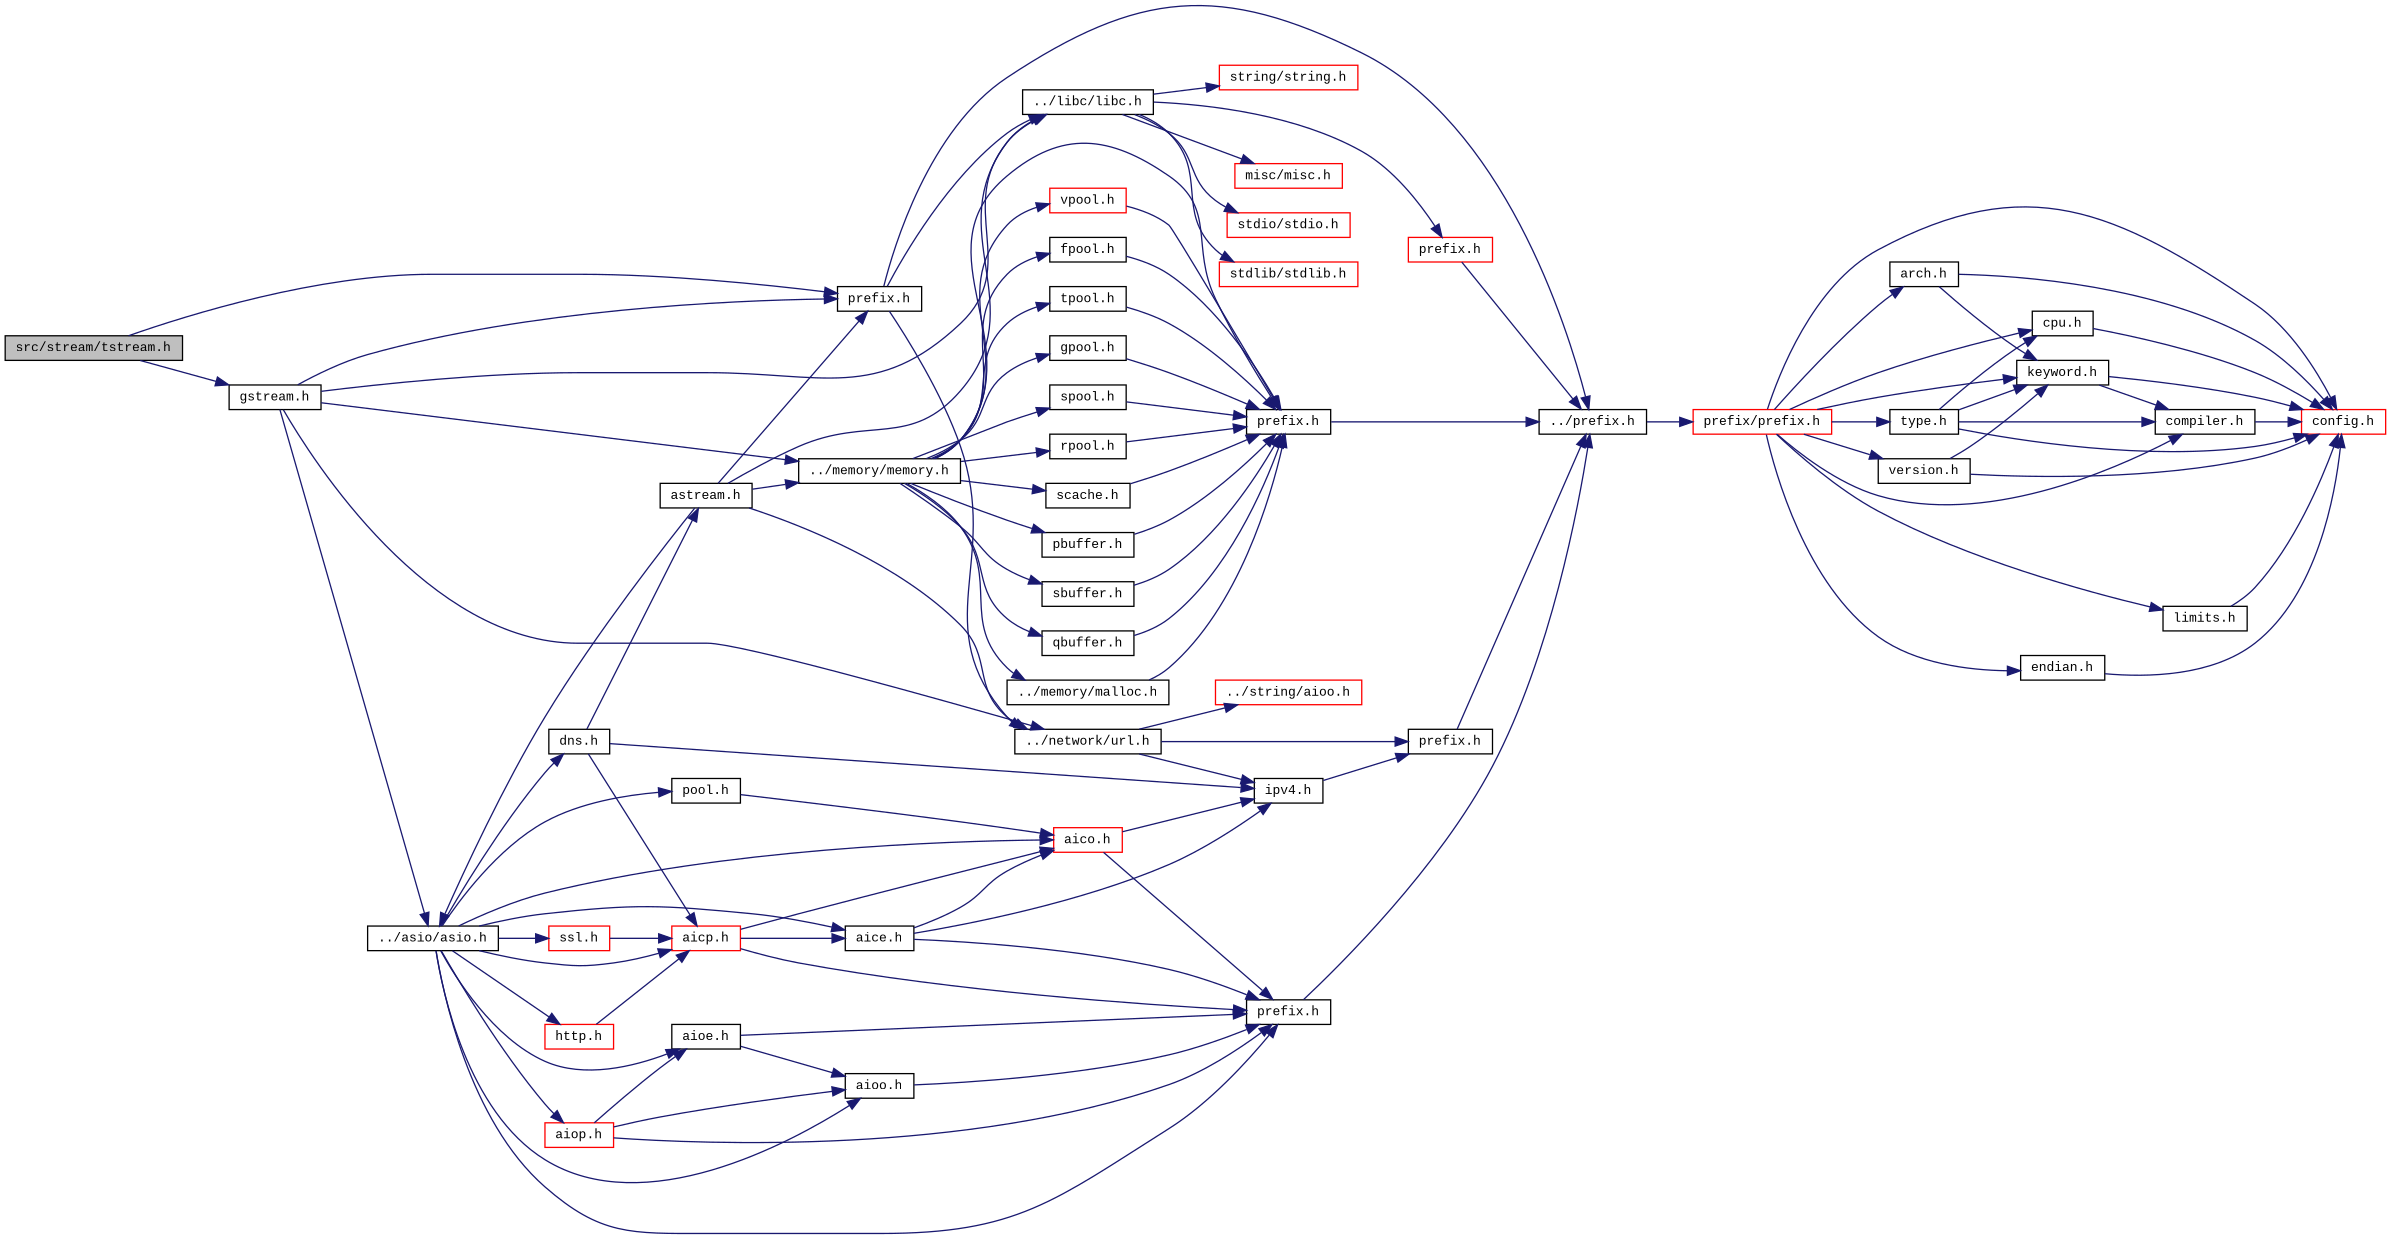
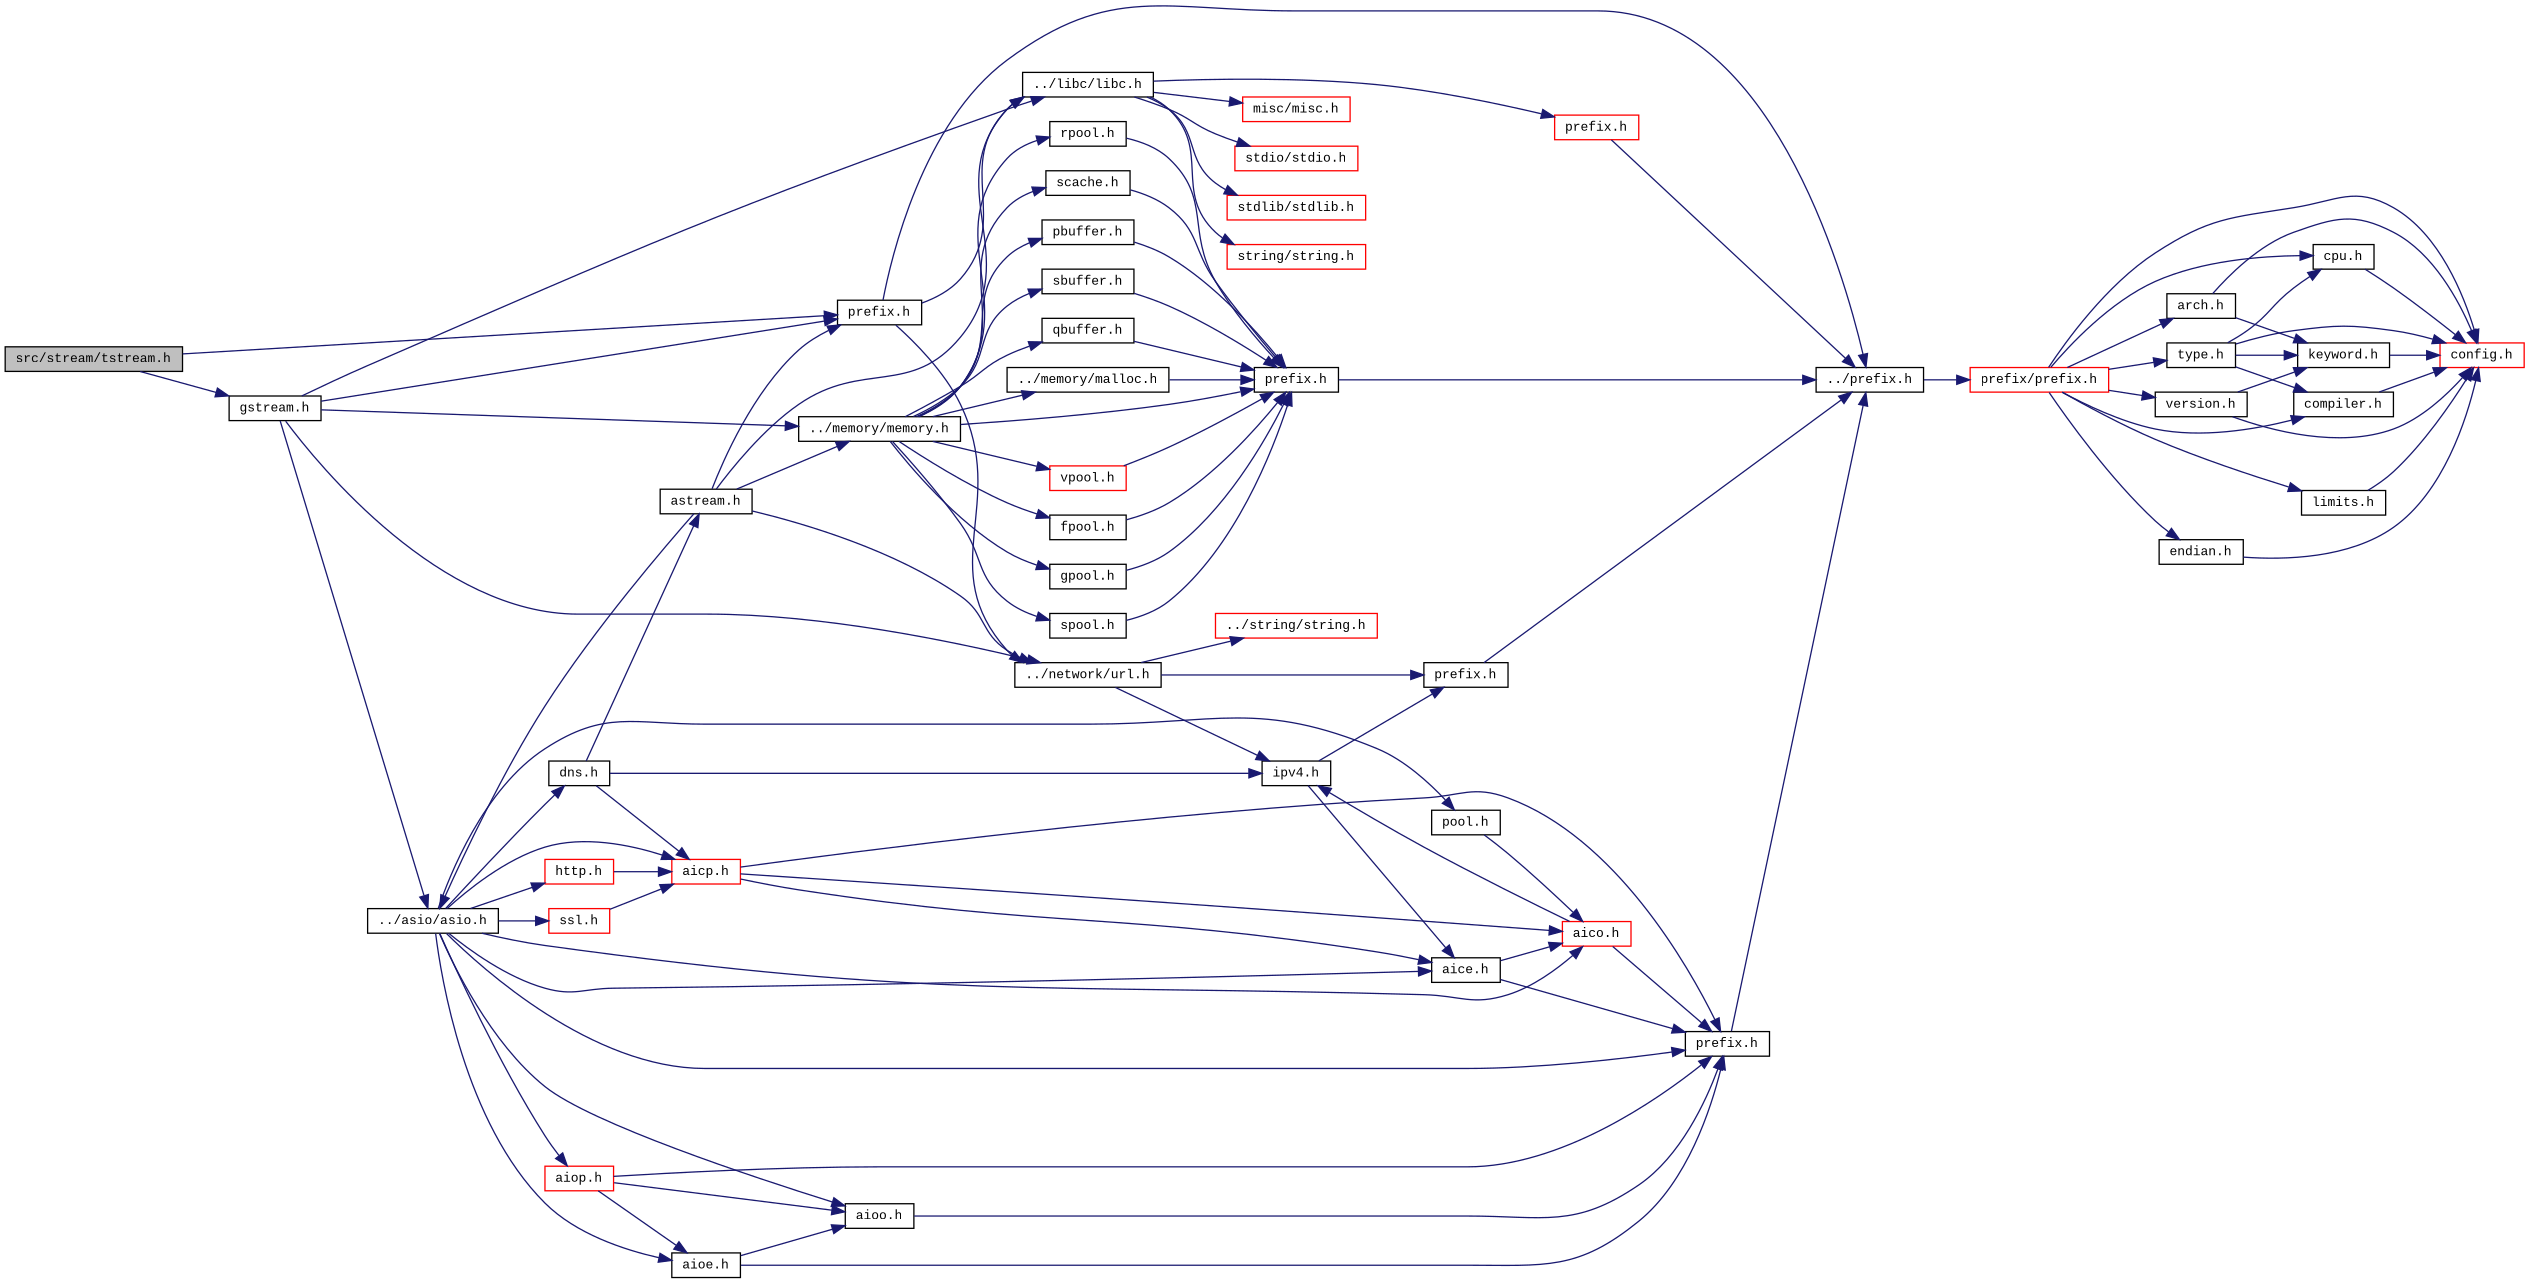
(1088, 299) -> none
(1910, 392) -> none
(2128, 395) -> none
(1289, 692) -> (1296, 626)
(1094, 892) -> (1377, 867)
